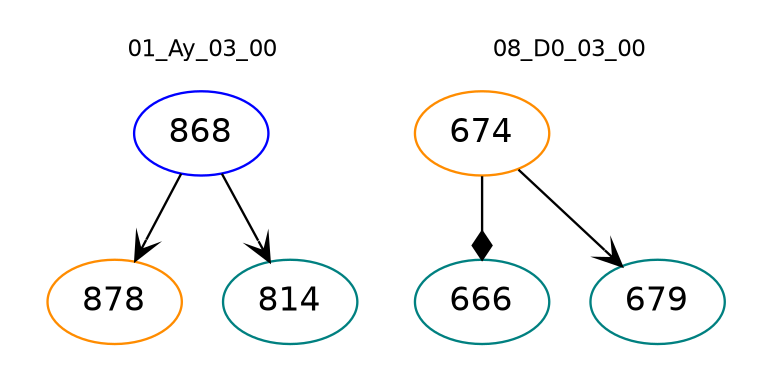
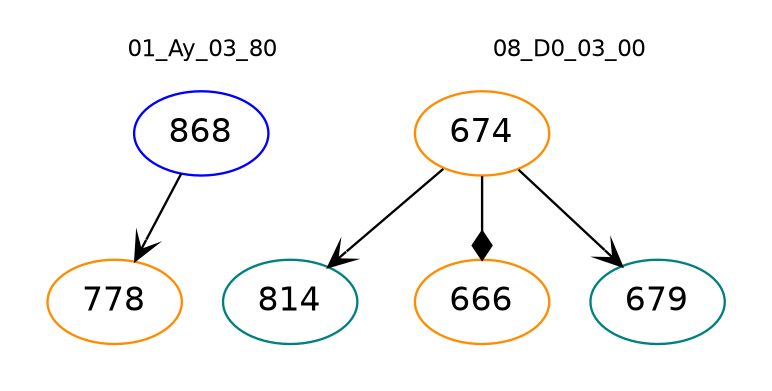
(202, 50) -> (202, 50)
(240, 207) -> (412, 196)
(115, 302) -> (115, 302)
(482, 302) -> (482, 302)
